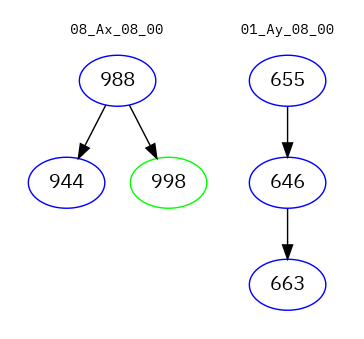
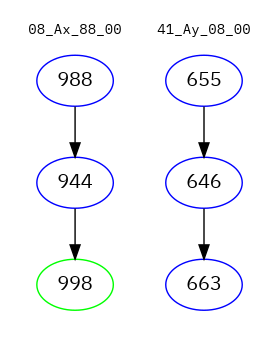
(118, 30) -> (76, 30)
(288, 30) -> (205, 30)
(140, 125) -> (75, 227)
